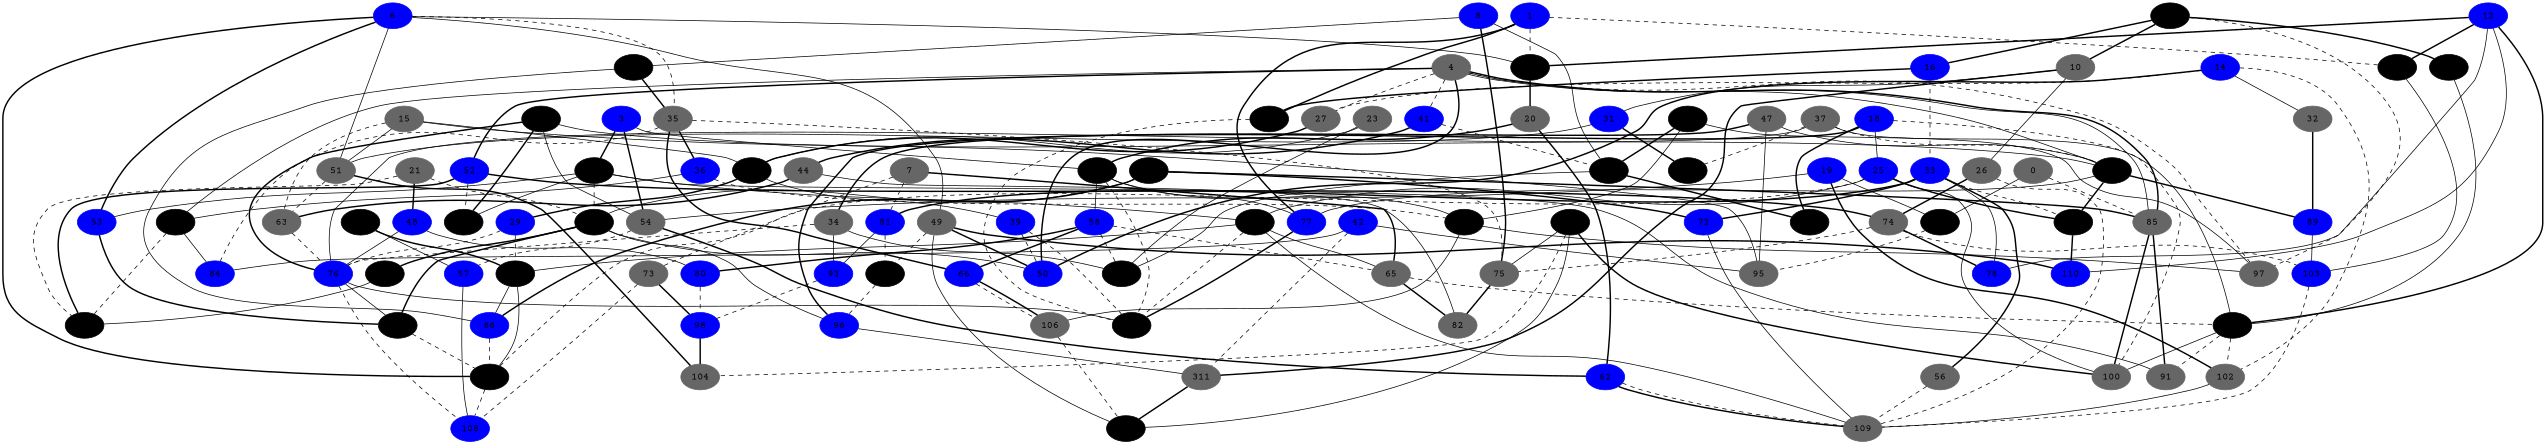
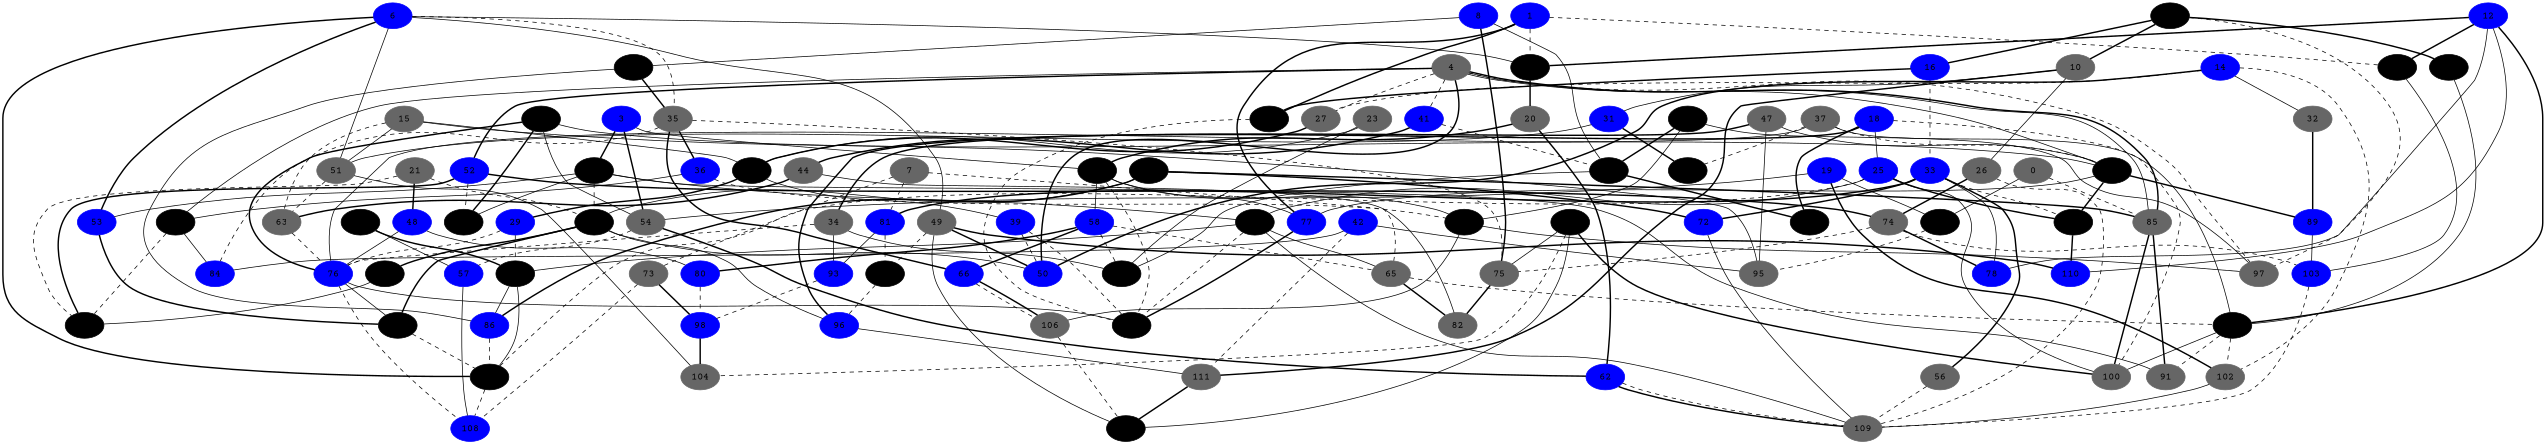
(1183, 192) -> (1183, 192)
(558, 225) -> (558, 225)
(1201, 377) -> (1201, 377)
